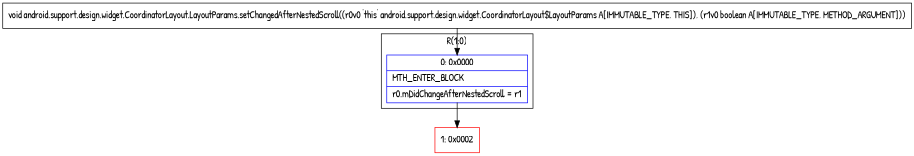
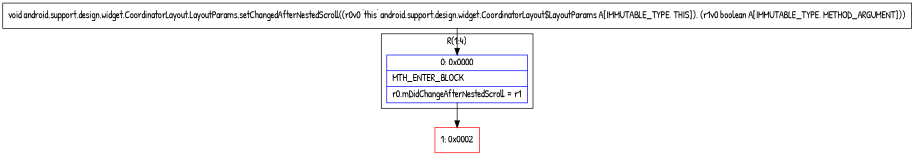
(457, 42) -> (457, 42)
